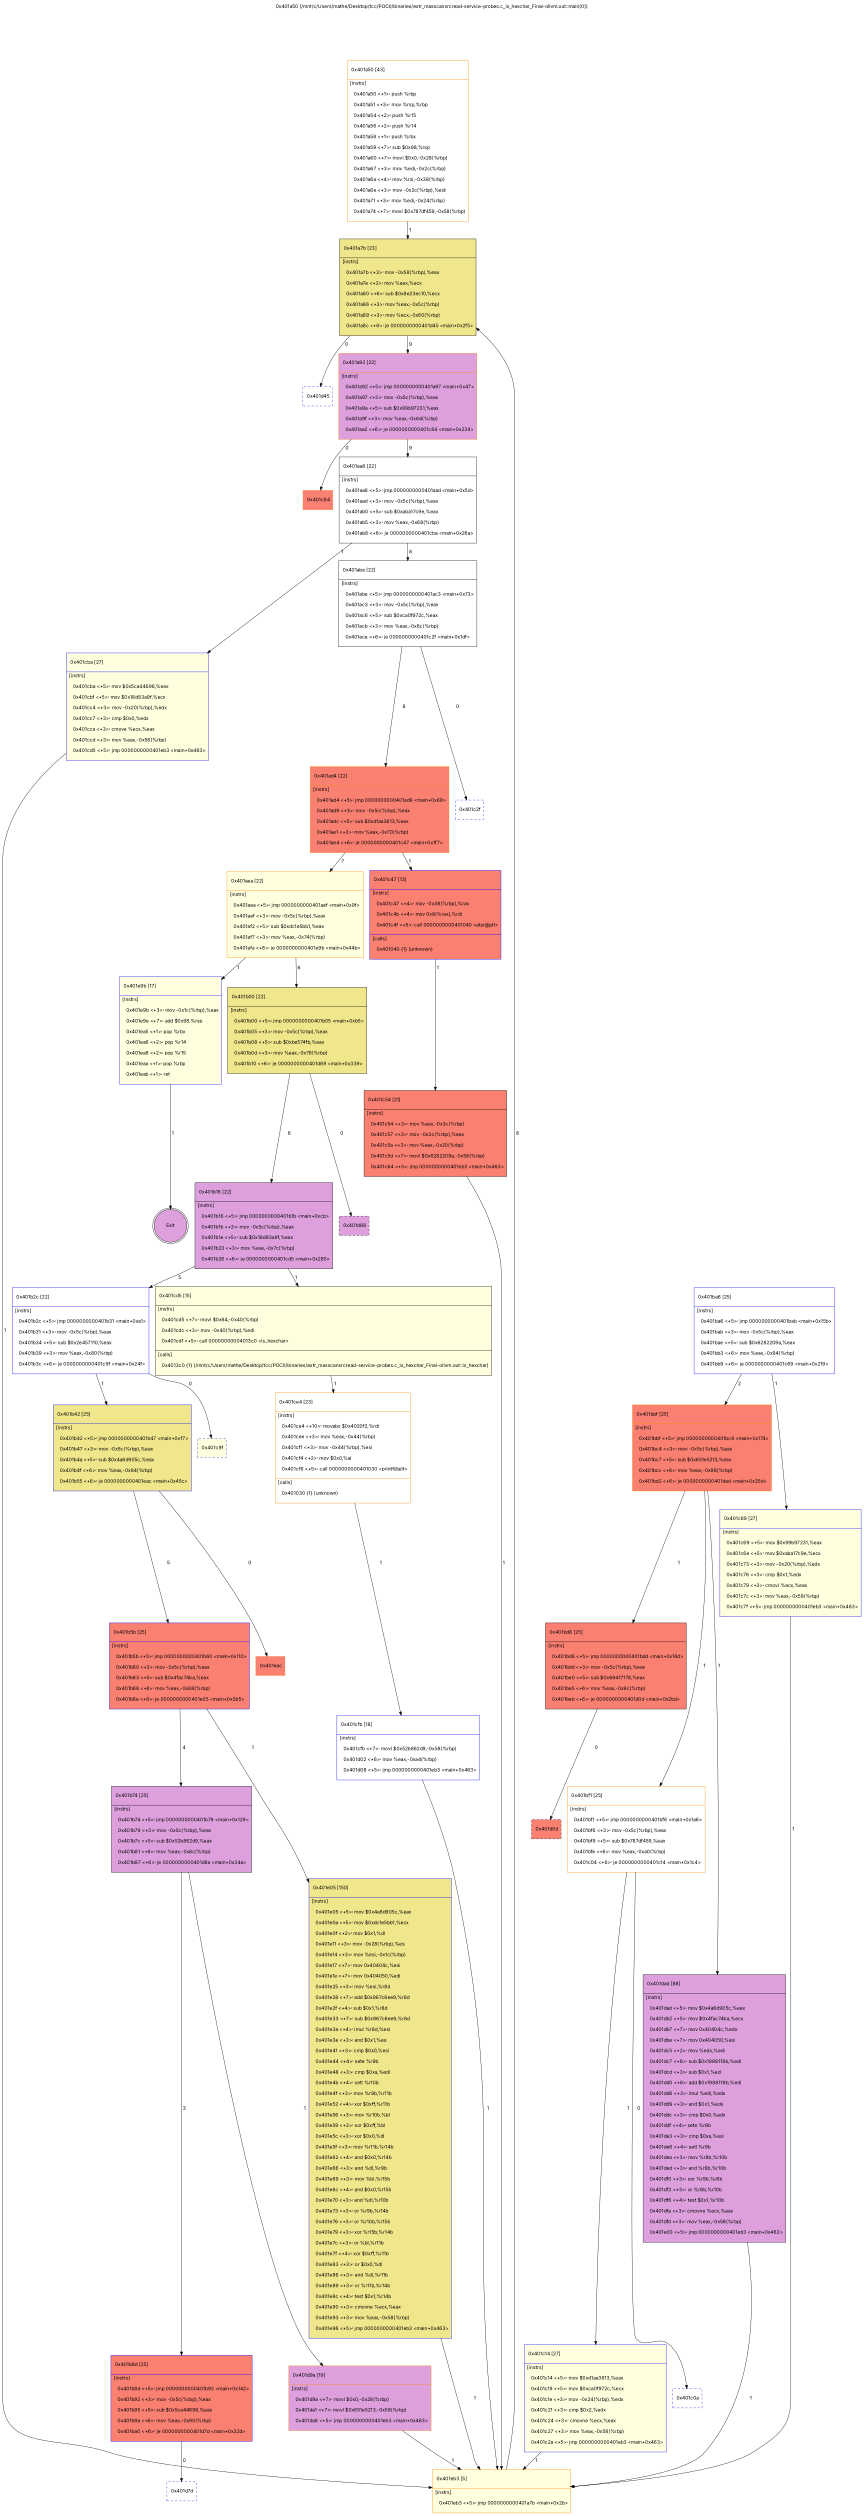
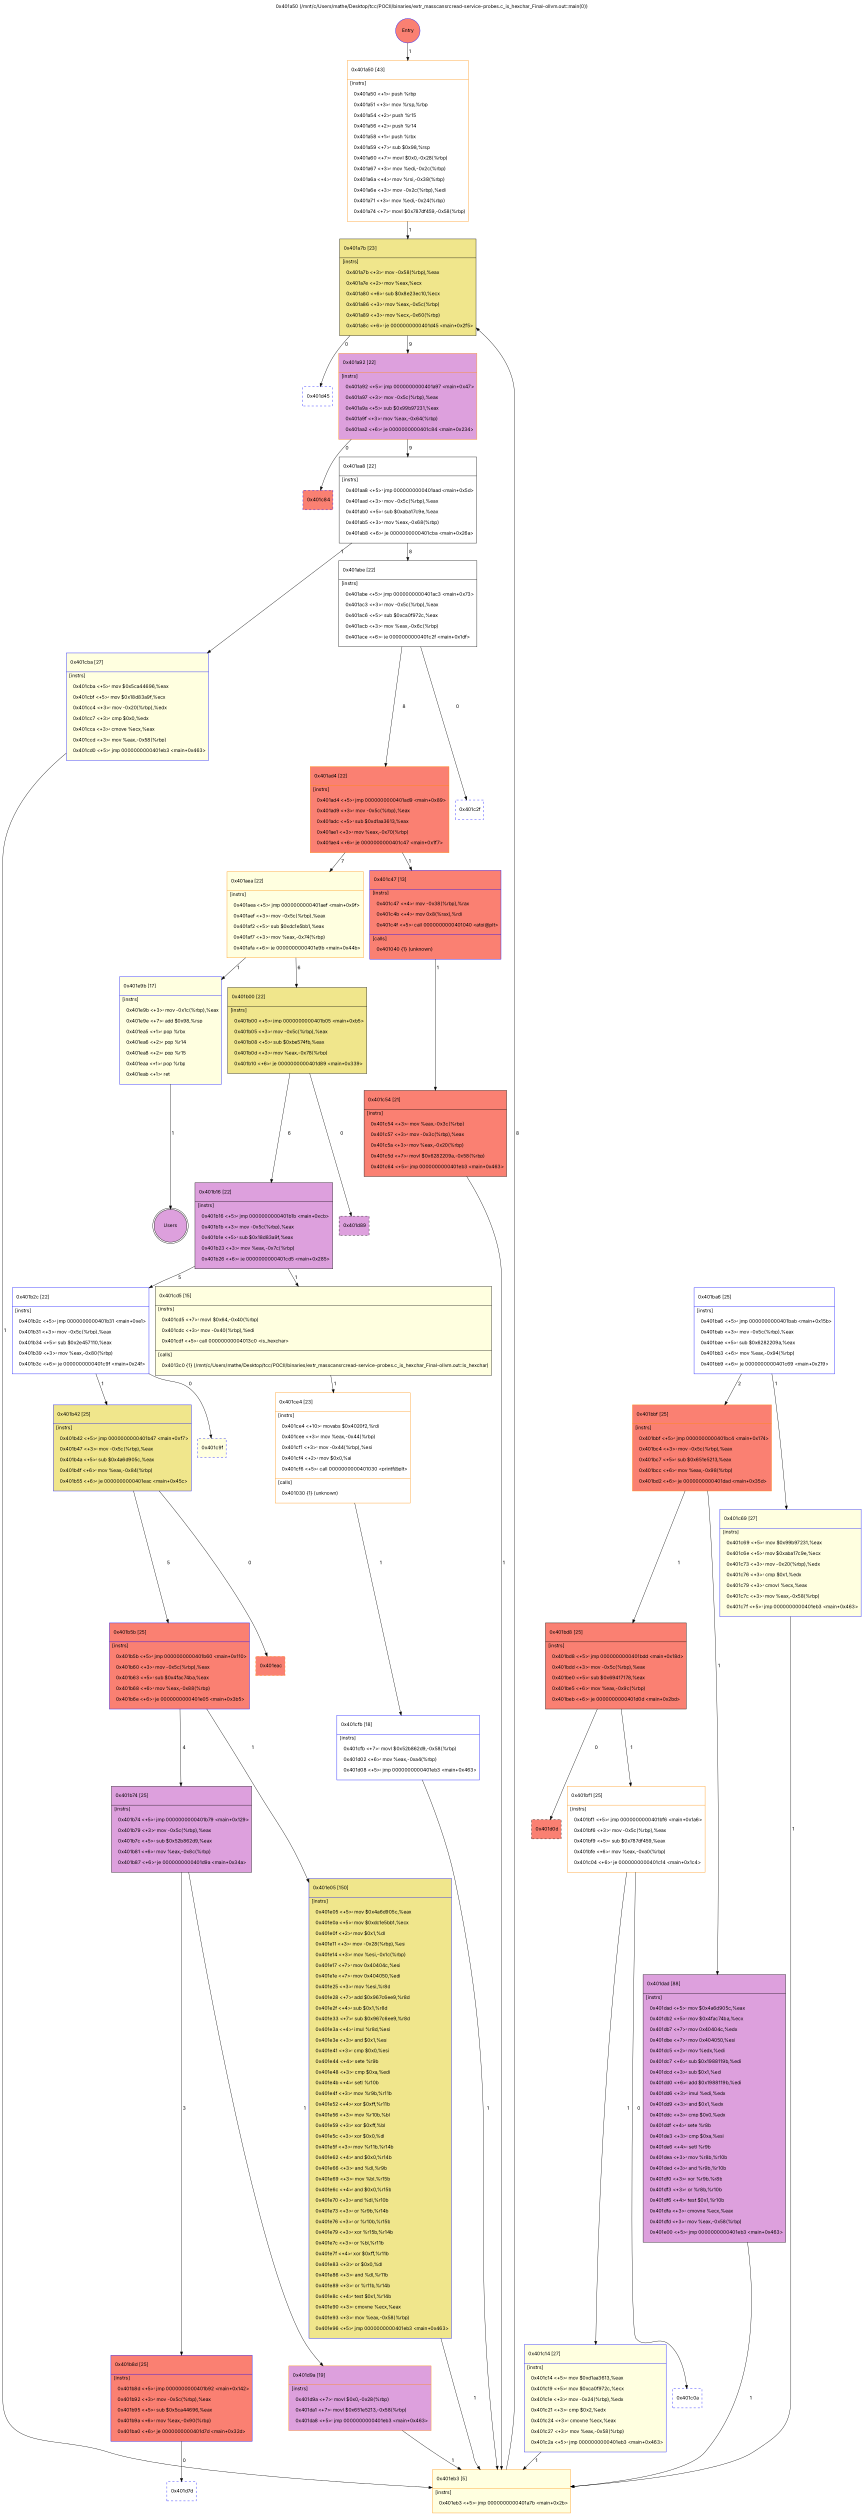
none -> (408, 31)
(318, 500) -> (318, 500)
(170, 1226) -> (170, 1226)
(701, 1640) -> (626, 1746)
